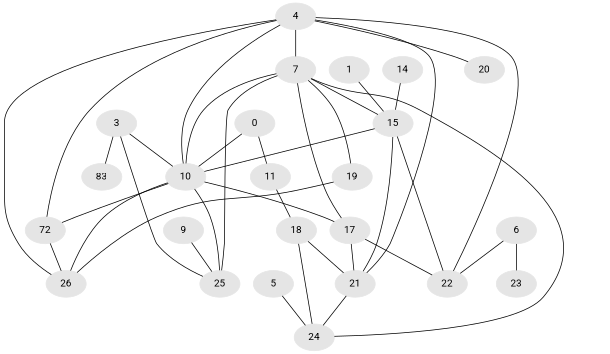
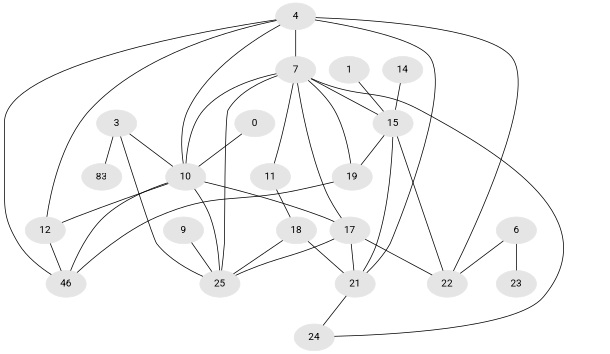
(484, 70) -> none
(263, 150) -> (285, 124)
(290, 150) -> (373, 150)
(45, 230) -> (45, 230)
none -> (285, 257)
(66, 284) -> (66, 284)
(273, 284) -> none
(305, 284) -> (258, 257)
